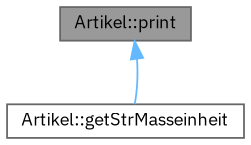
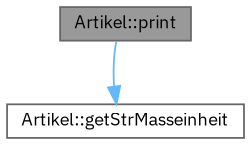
(137, 82) -> (114, 64)
